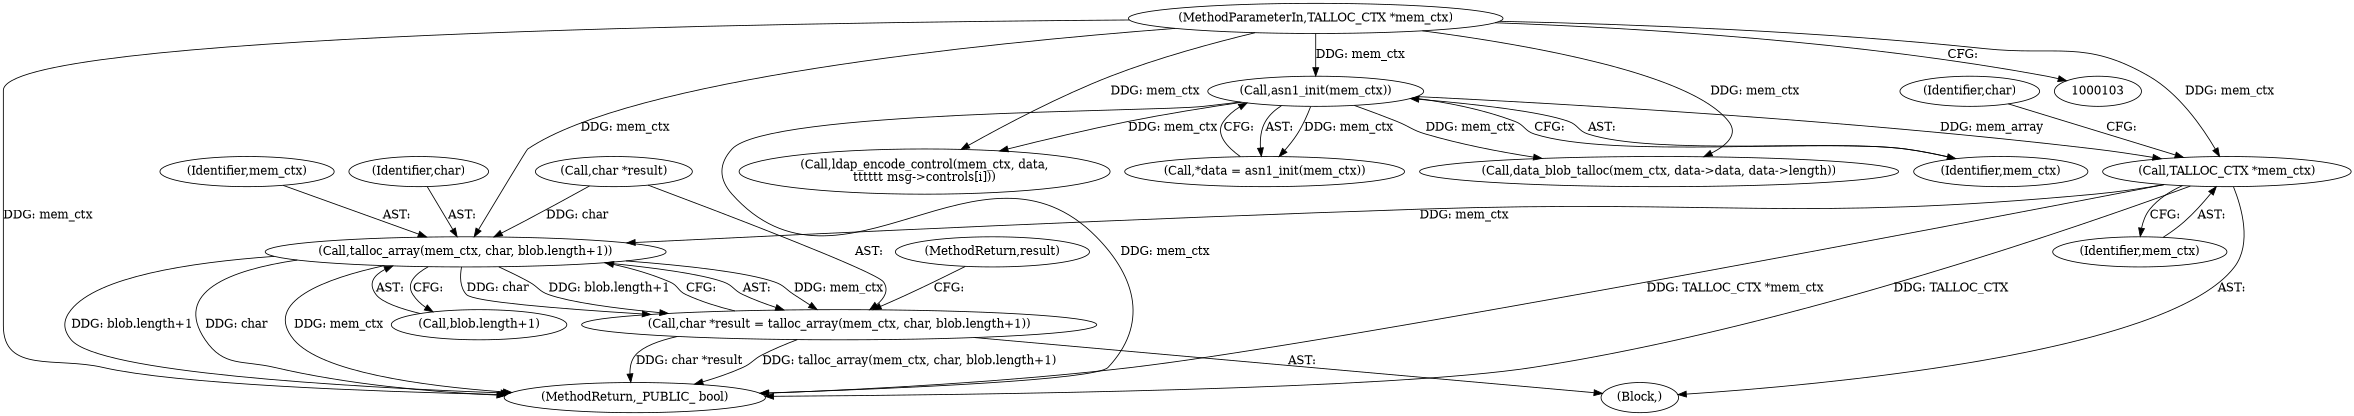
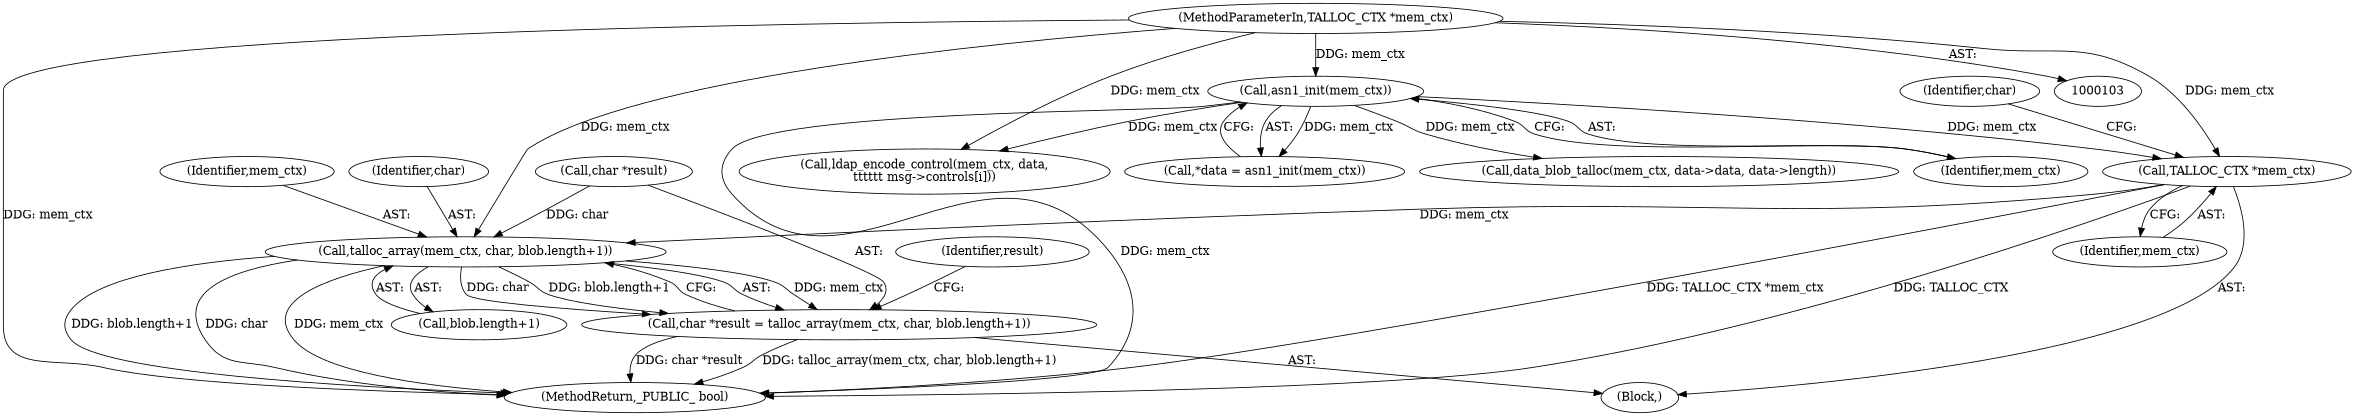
(1965, 55) -> (1965, 55)
(1602, 64) -> none
(1992, 128) -> (1992, 128)
(992, 252) -> (992, 252)
(430, 288) -> (430, 288)
